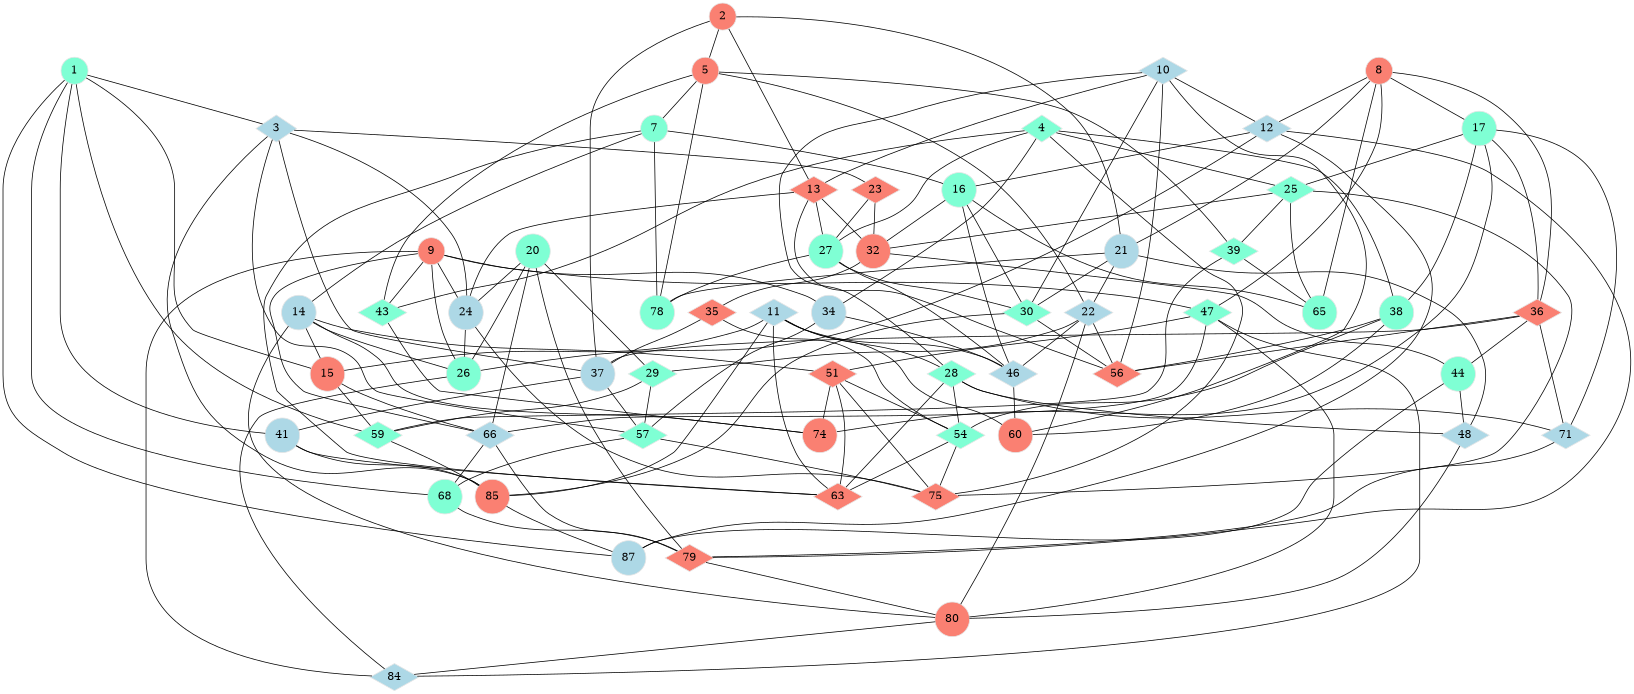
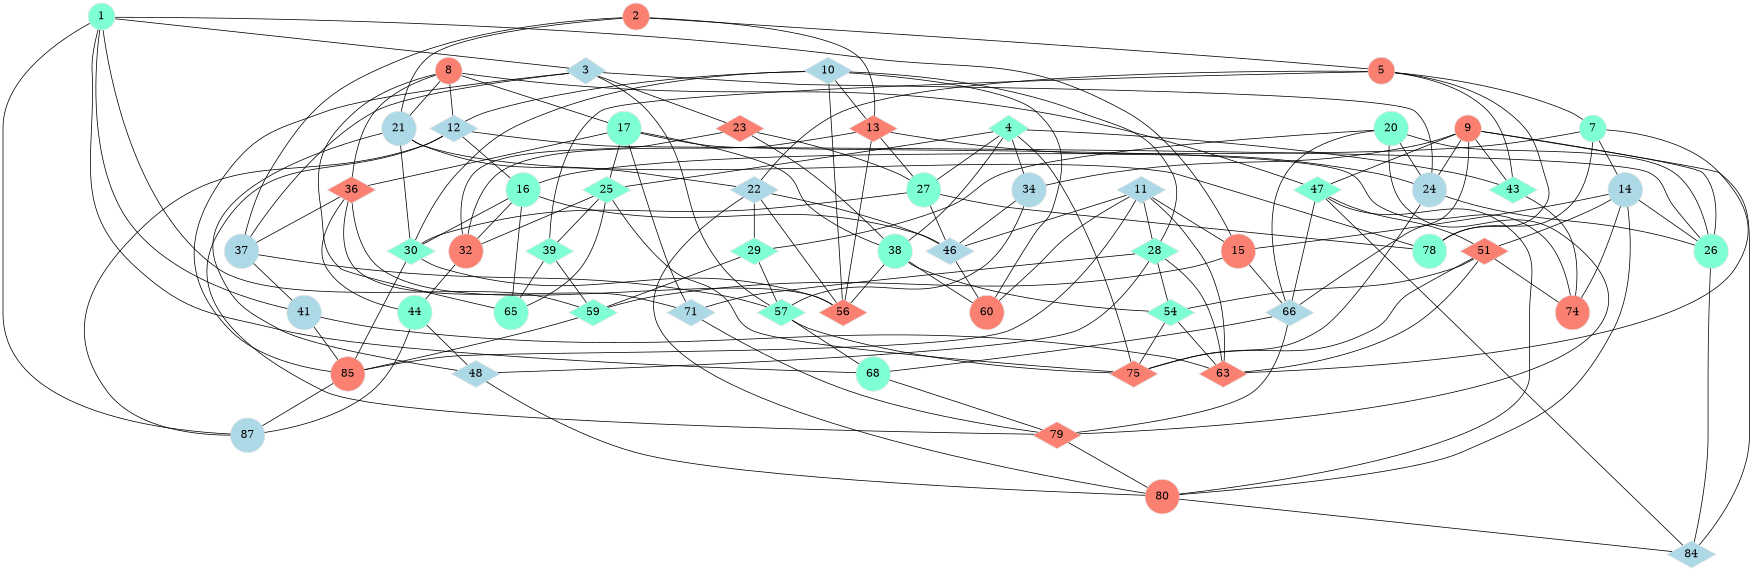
none -> (822, 182)
(712, 313) -> none
